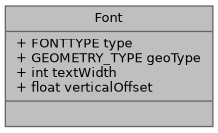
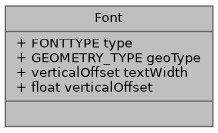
(67, 73) -> (102, 73)
